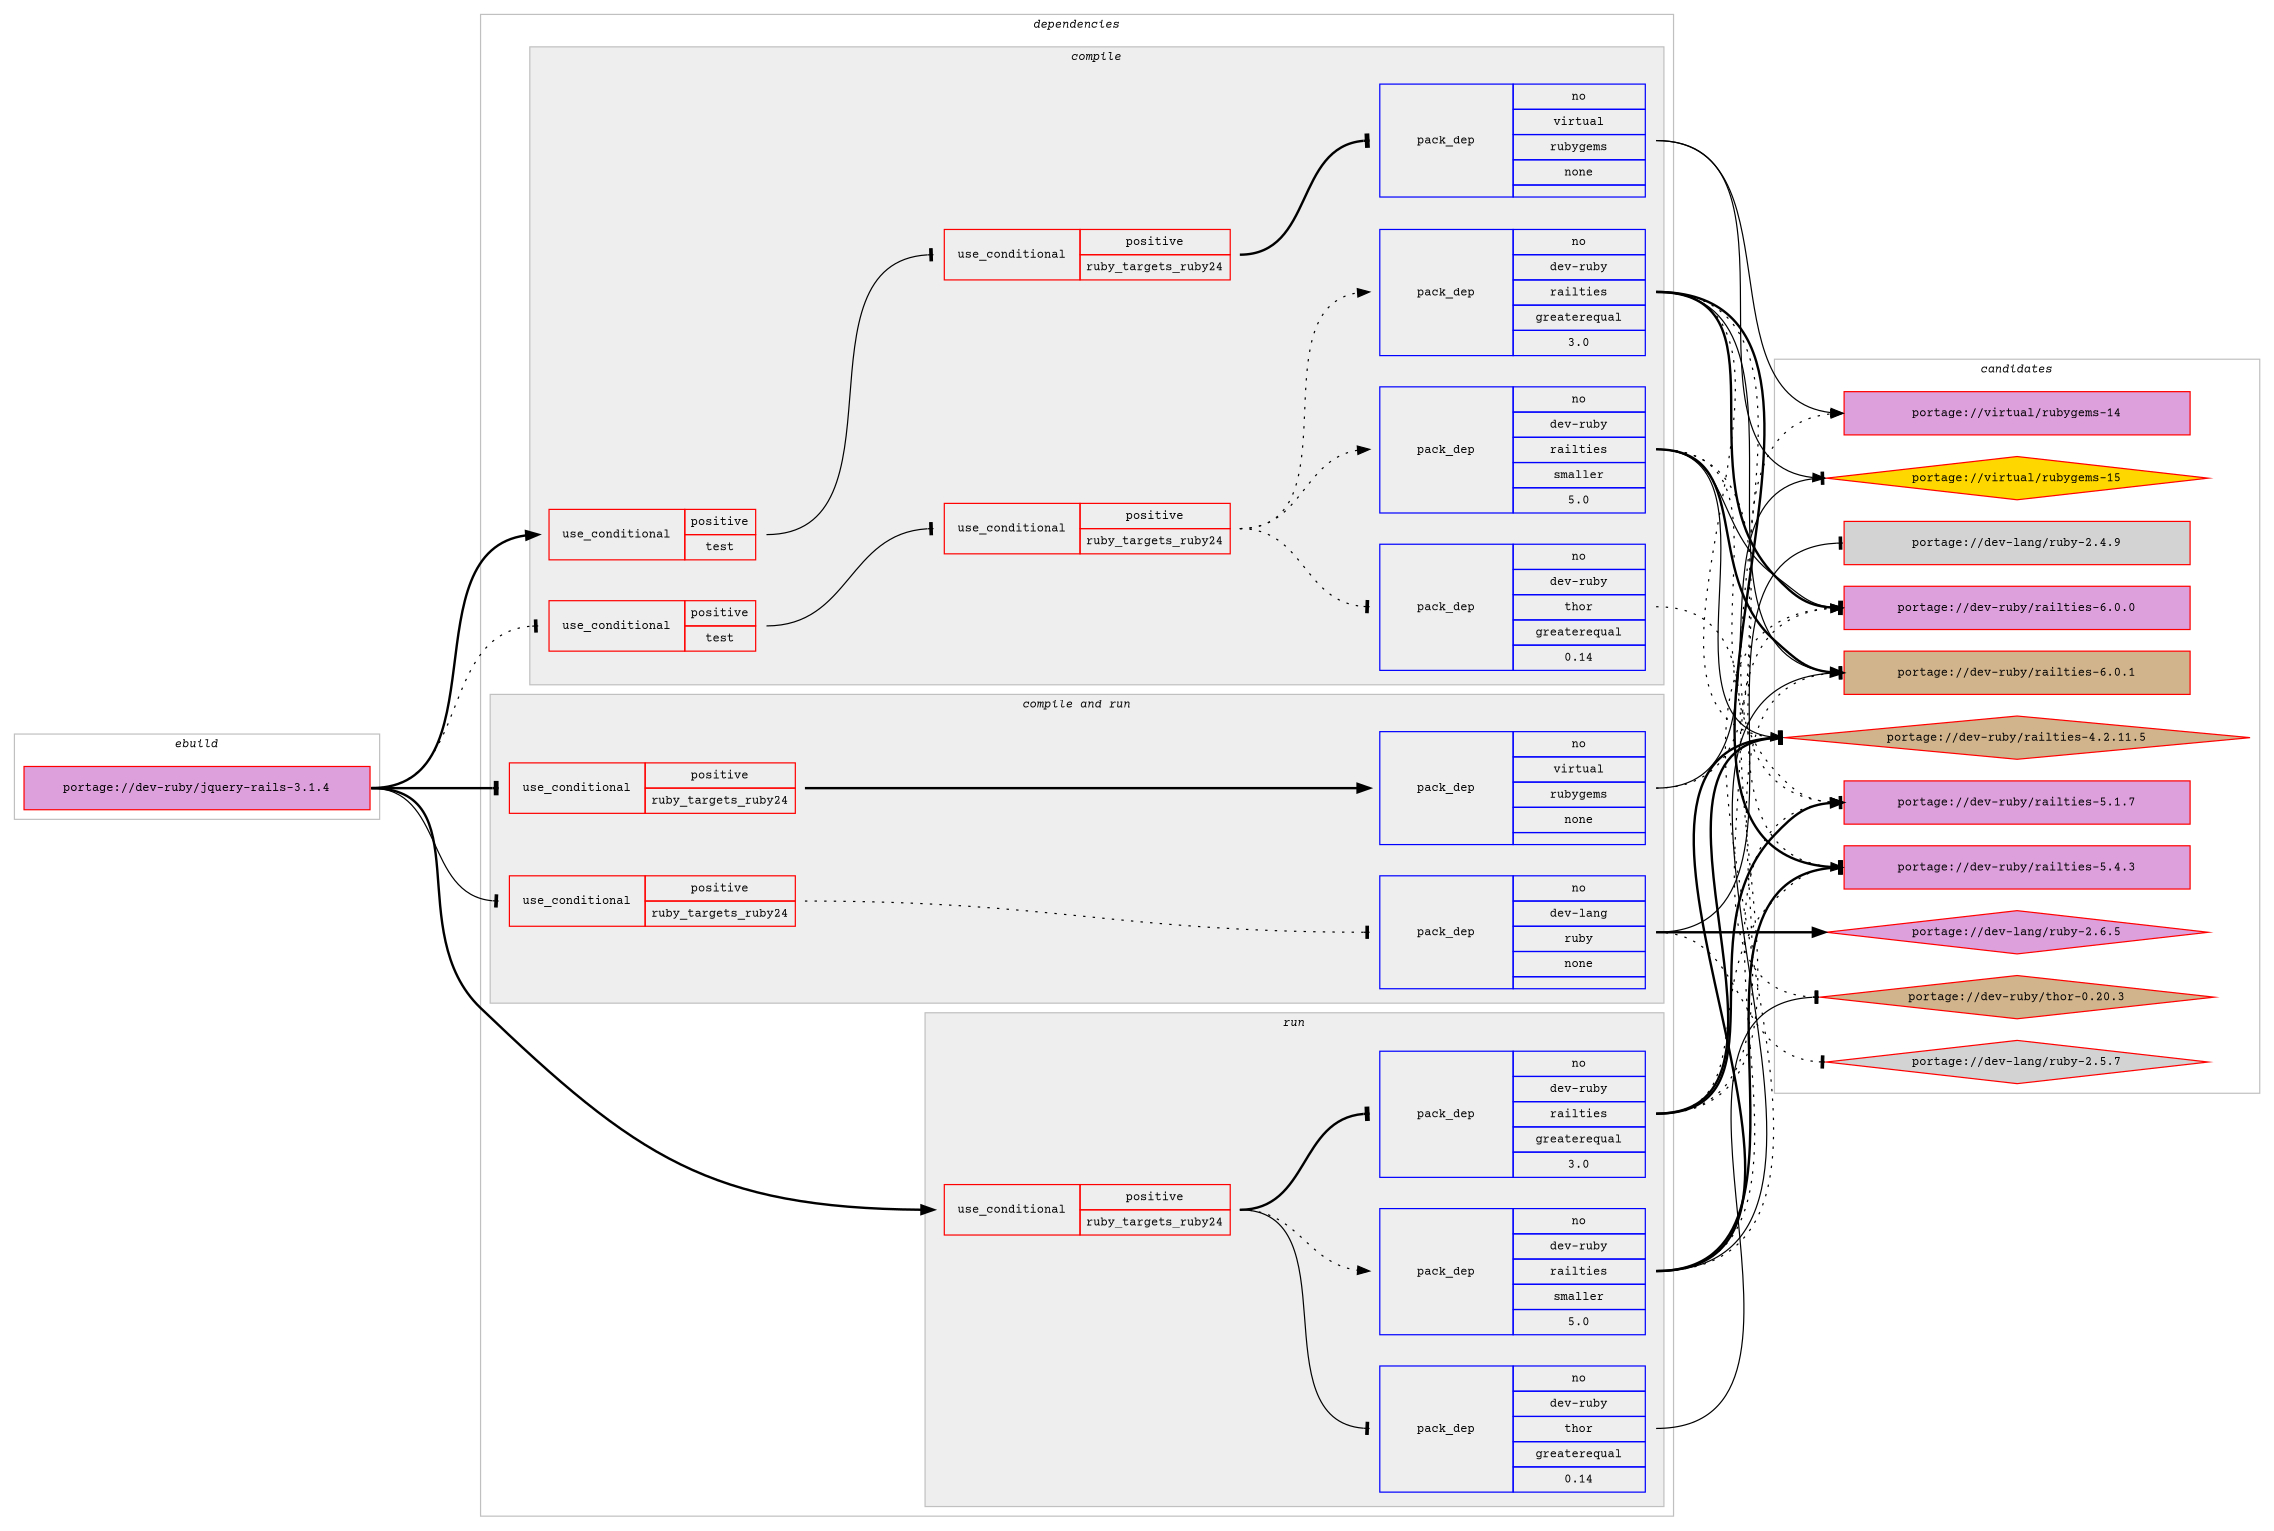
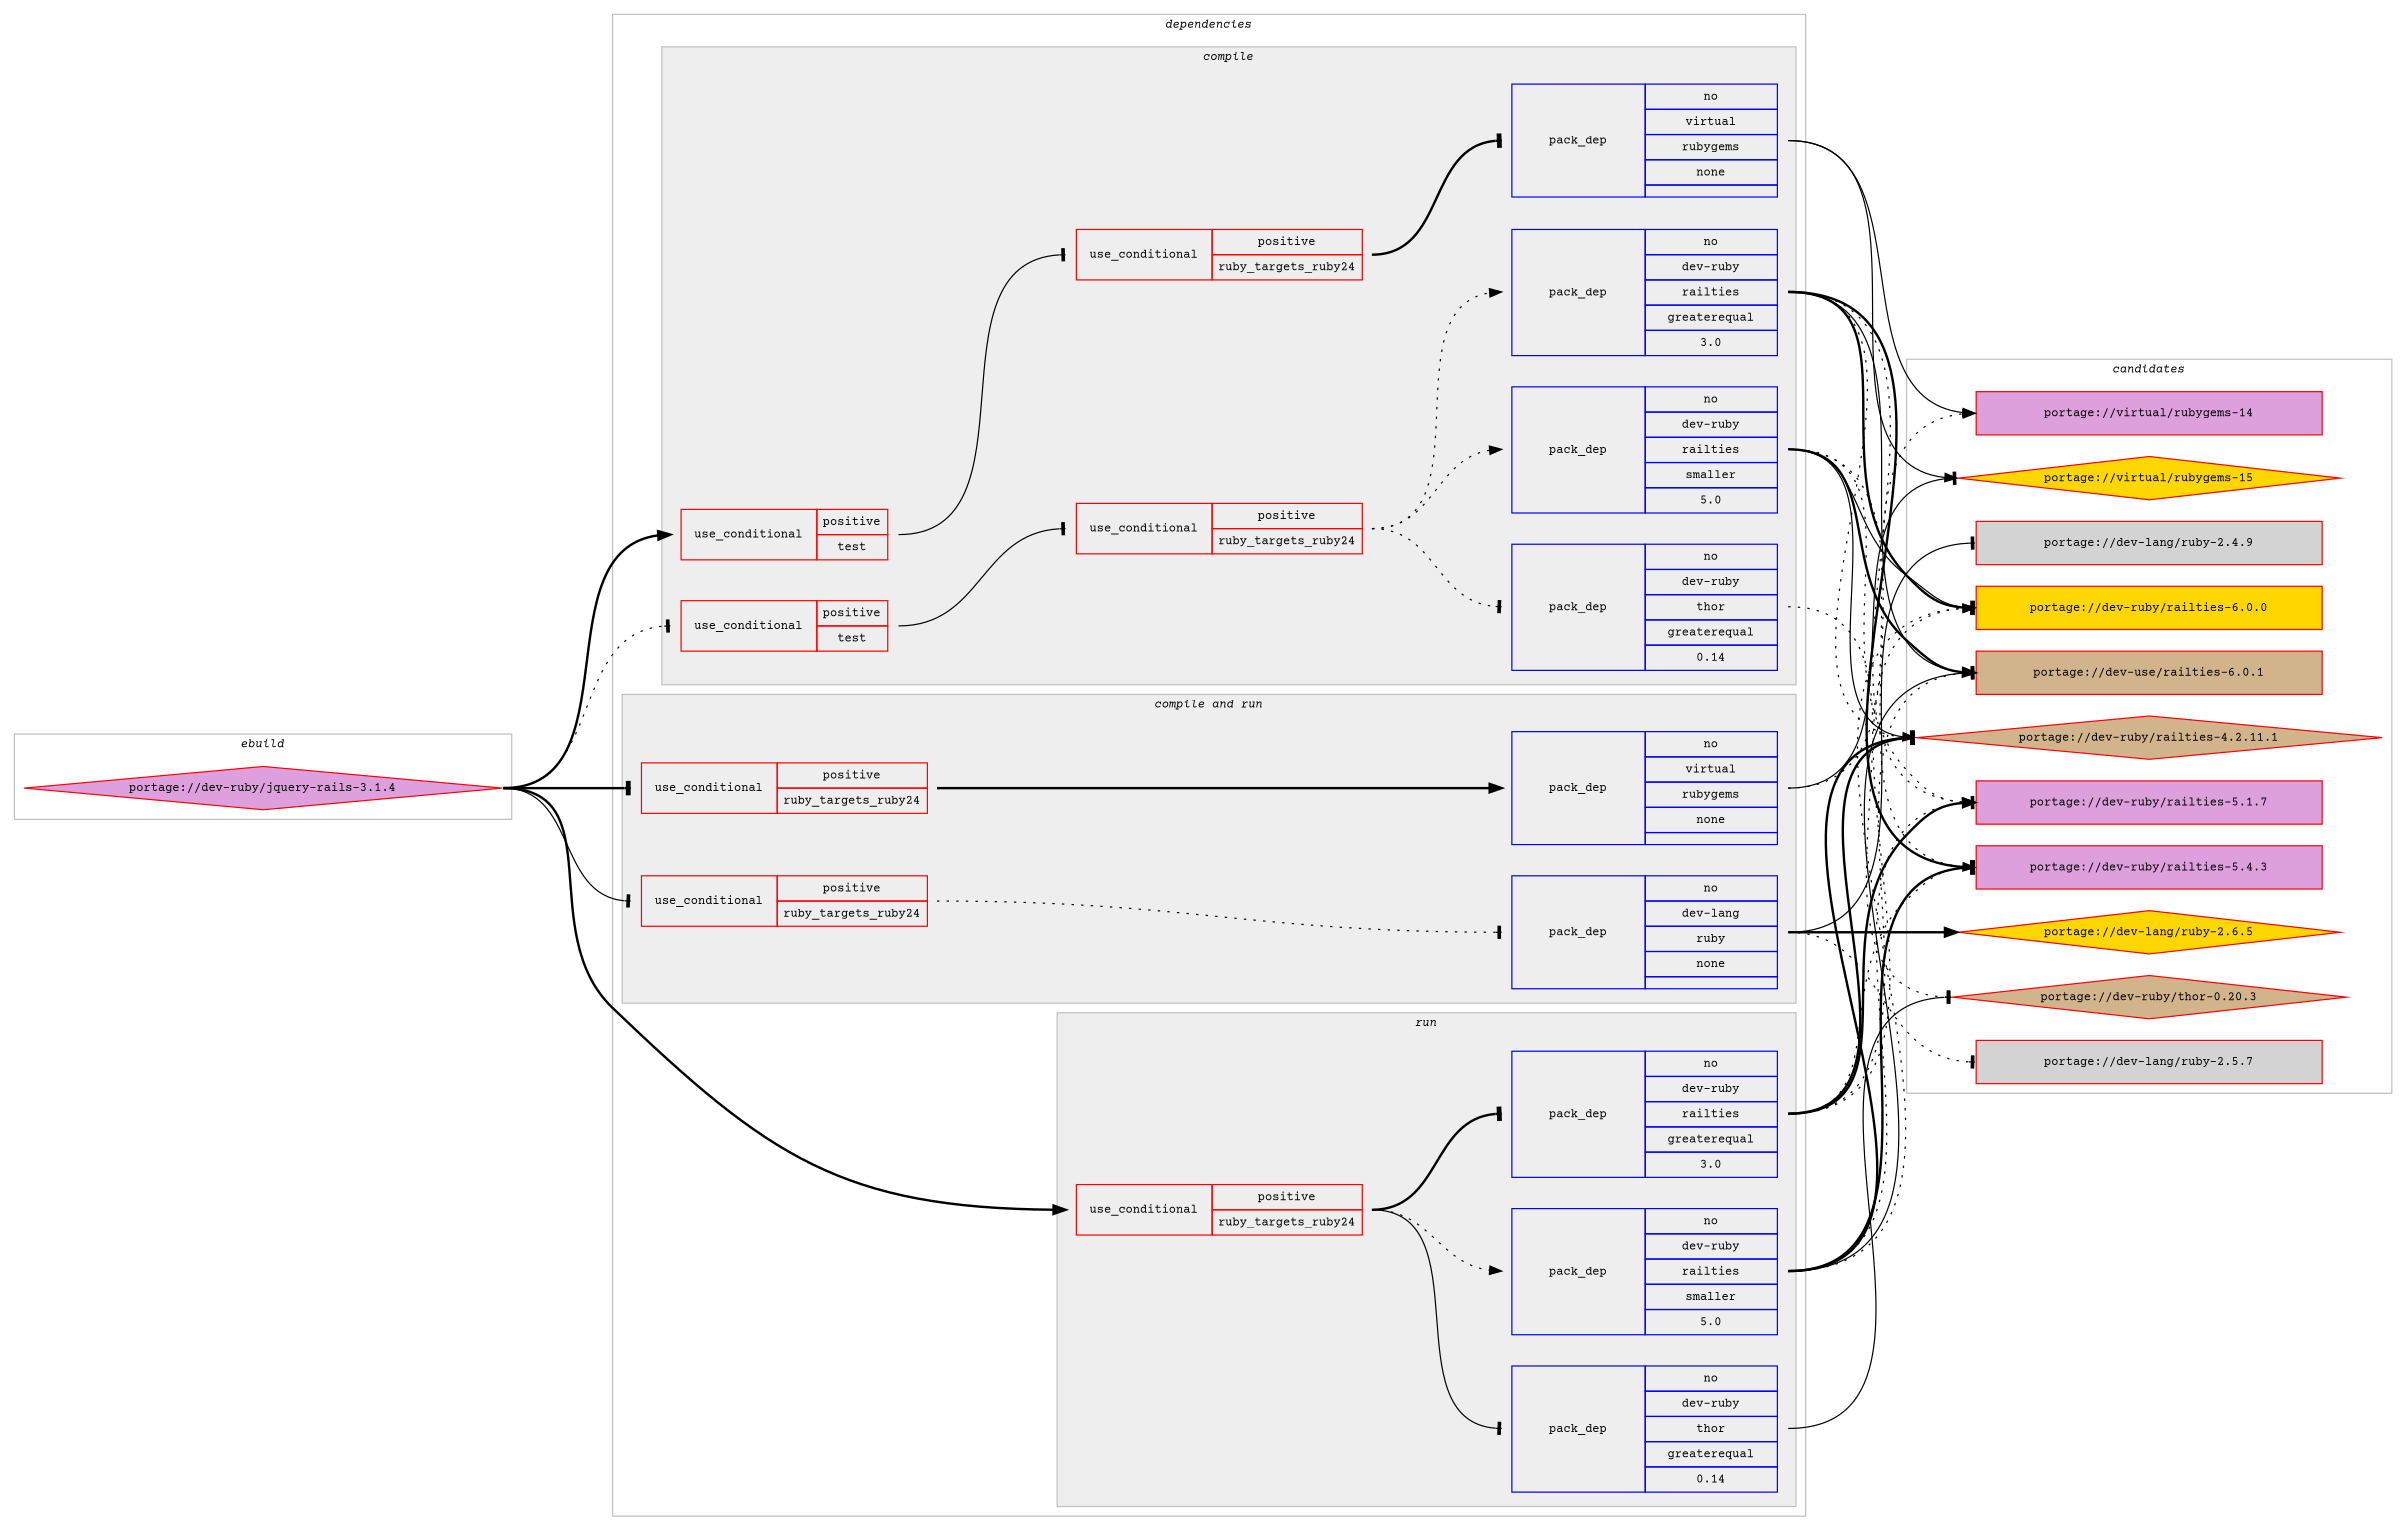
(2017, 608) -> (2149, 608)
(2017, 673) -> (2149, 673)
(2017, 738) -> (2149, 738)
(197, 788) -> (263, 788)
(2017, 932) -> (2149, 932)
(2017, 1062) -> (2149, 1062)
